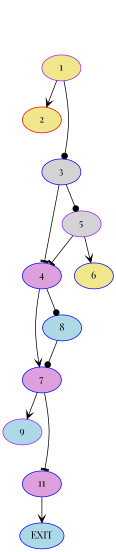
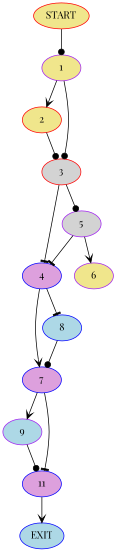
none -> (61, 16)
none -> (51, 143)
(61, 172) -> (61, 172)
(94, 276) -> (94, 276)
(51, 300) -> (51, 300)
none -> (31, 455)
